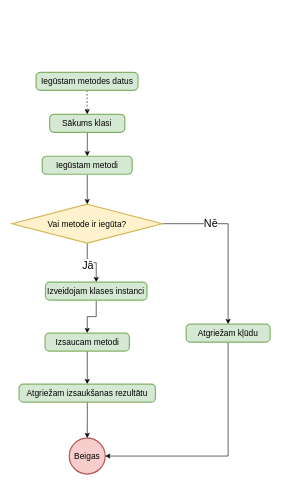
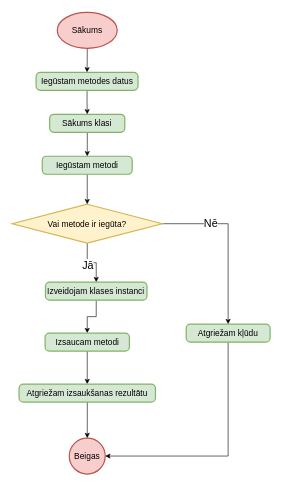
none -> (87, 30)
none -> (87, 66)
(87, 99) -> (87, 99)
